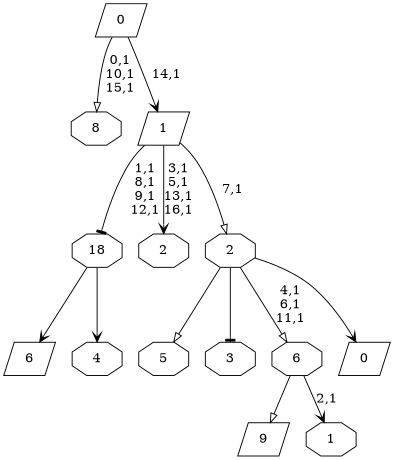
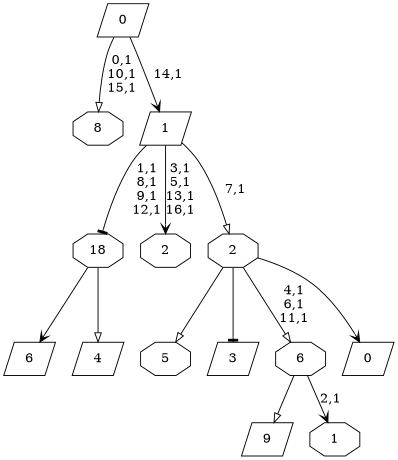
(97, 300) -> (98, 300)
(97, 359) -> (98, 359)
(230, 359) -> (233, 359)
